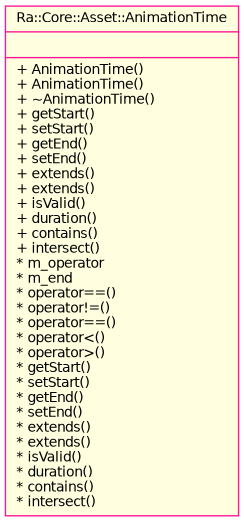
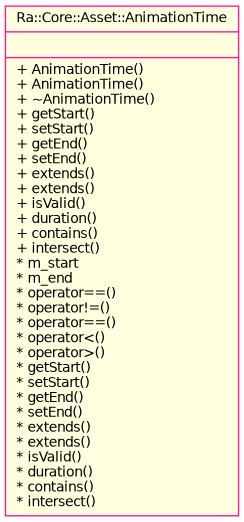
(60, 264) -> (47, 264)
